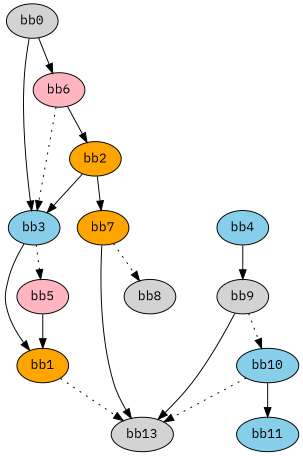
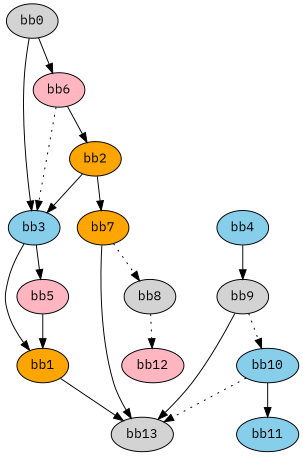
(38, 257) -> (38, 257)
none -> (153, 366)
(88, 397) -> (88, 397)
